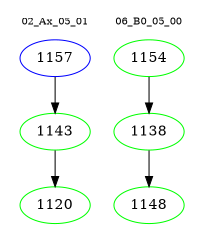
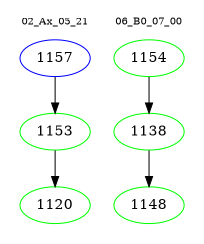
(55, 22) -> (55, 22)
(149, 22) -> (149, 22)
(55, 132) -> (55, 132)
